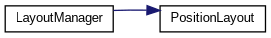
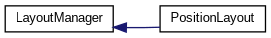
(130, 10) -> (143, 28)
